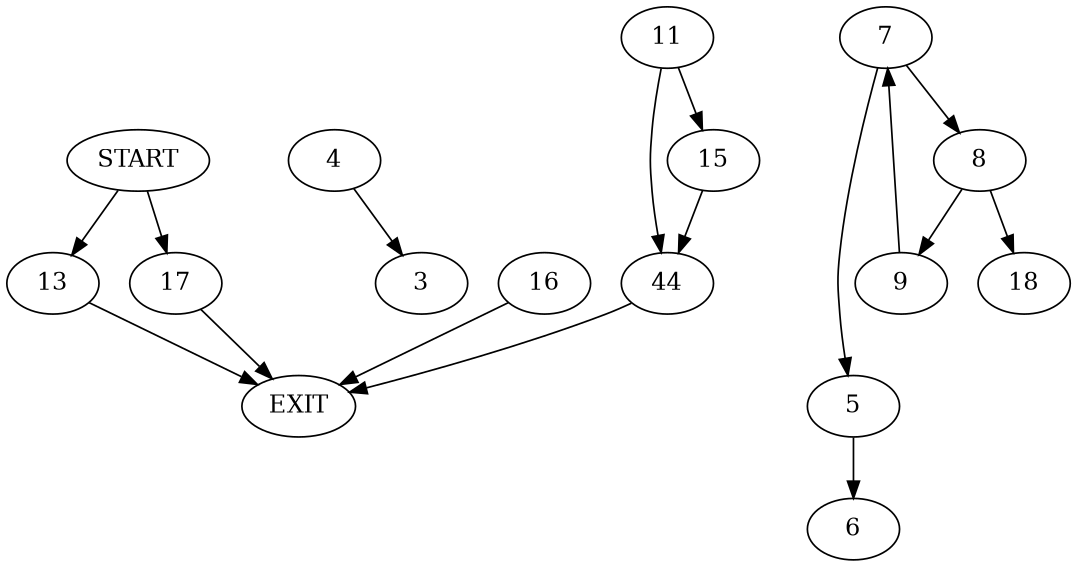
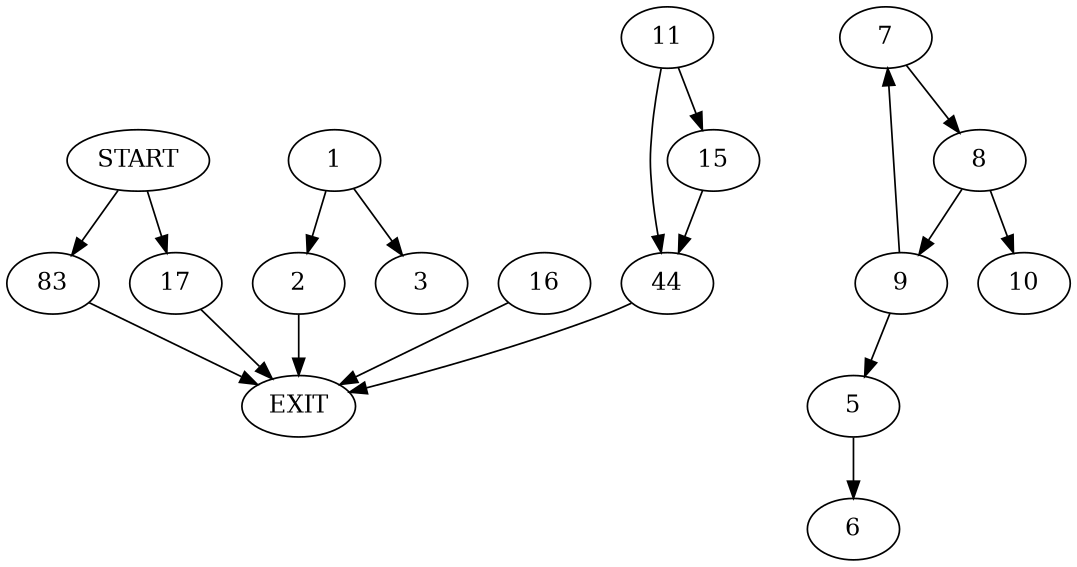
(335, 160) -> (335, 160)
(845, 212) -> (881, 337)
(53, 283) -> (53, 283)
none -> (299, 283)
(1024, 283) -> (1024, 283)
